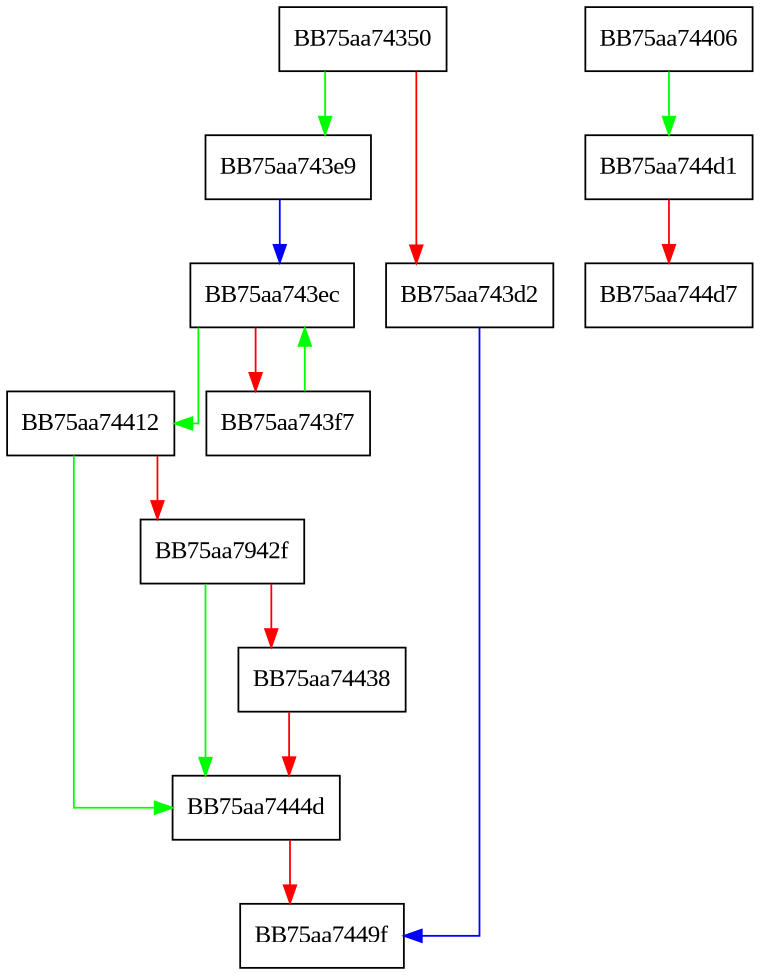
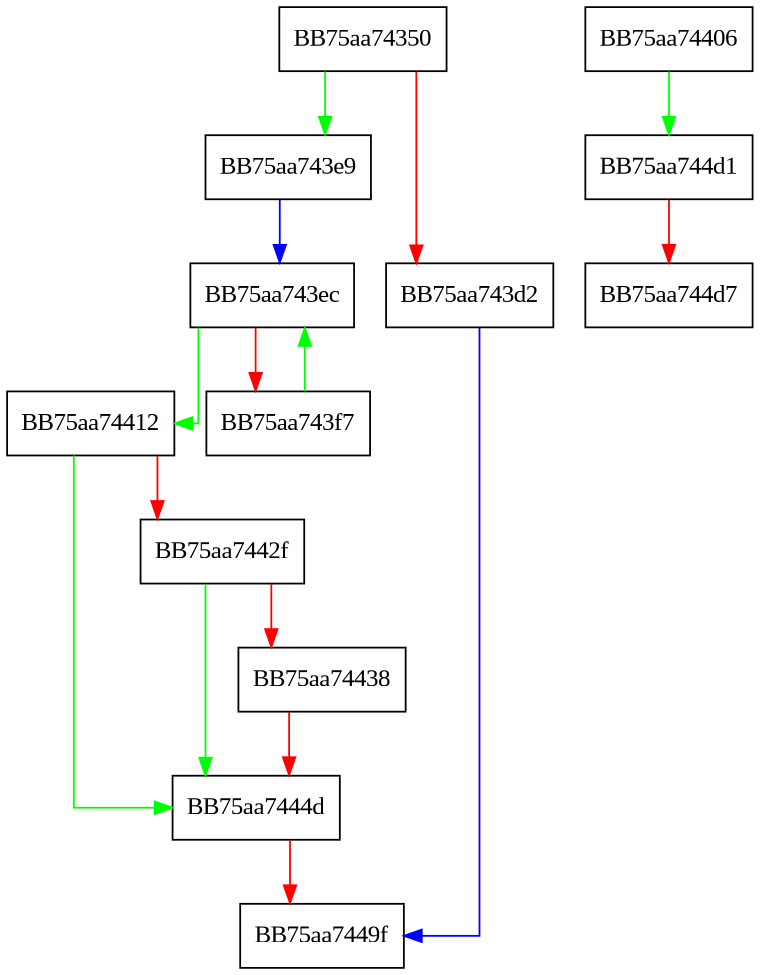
(222, 552) -> (222, 552)
